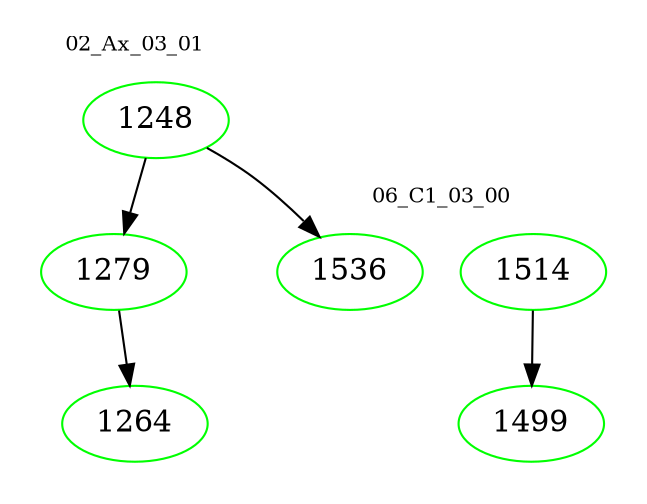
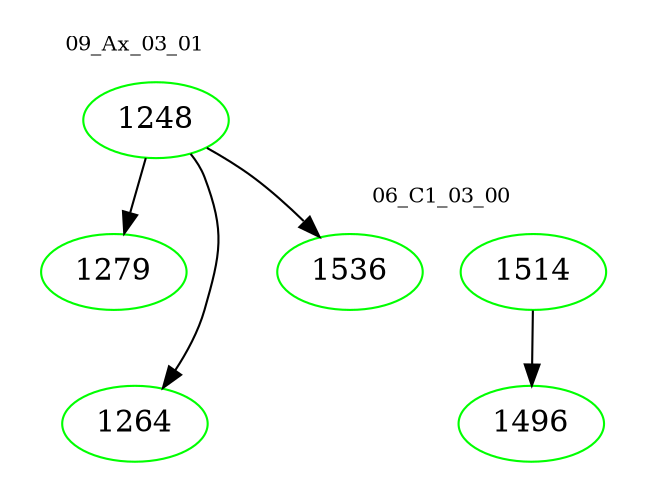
(135, 45) -> (135, 45)
(123, 338) -> (216, 263)
(531, 424) -> (531, 424)
